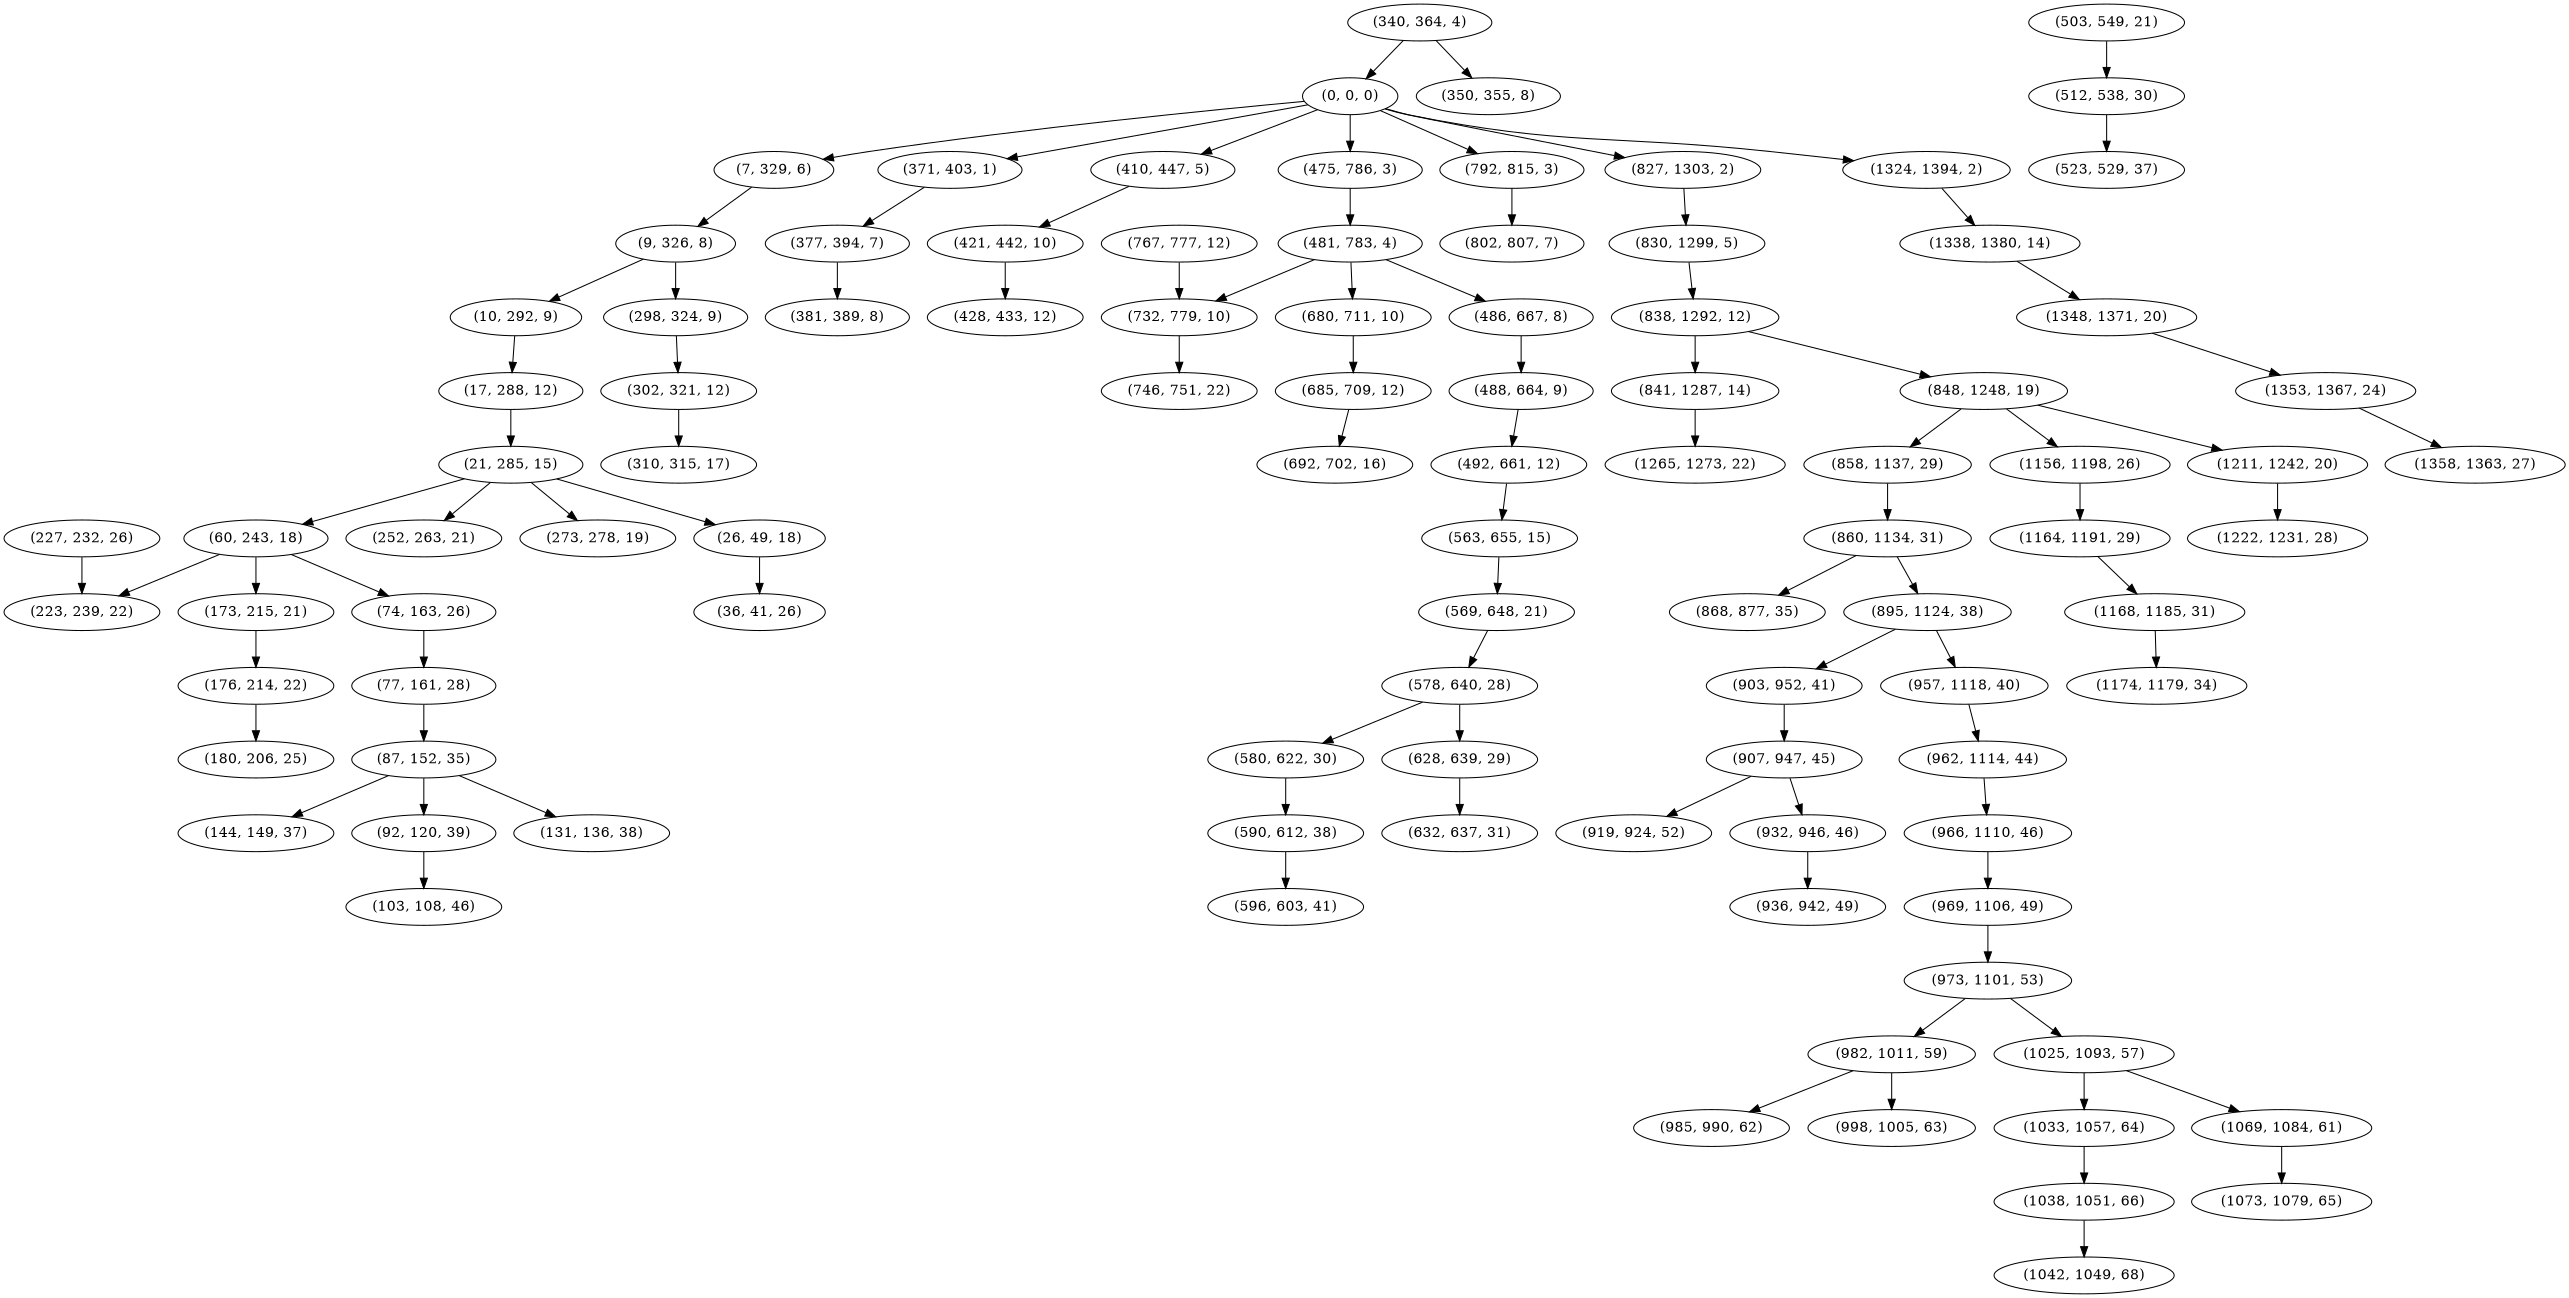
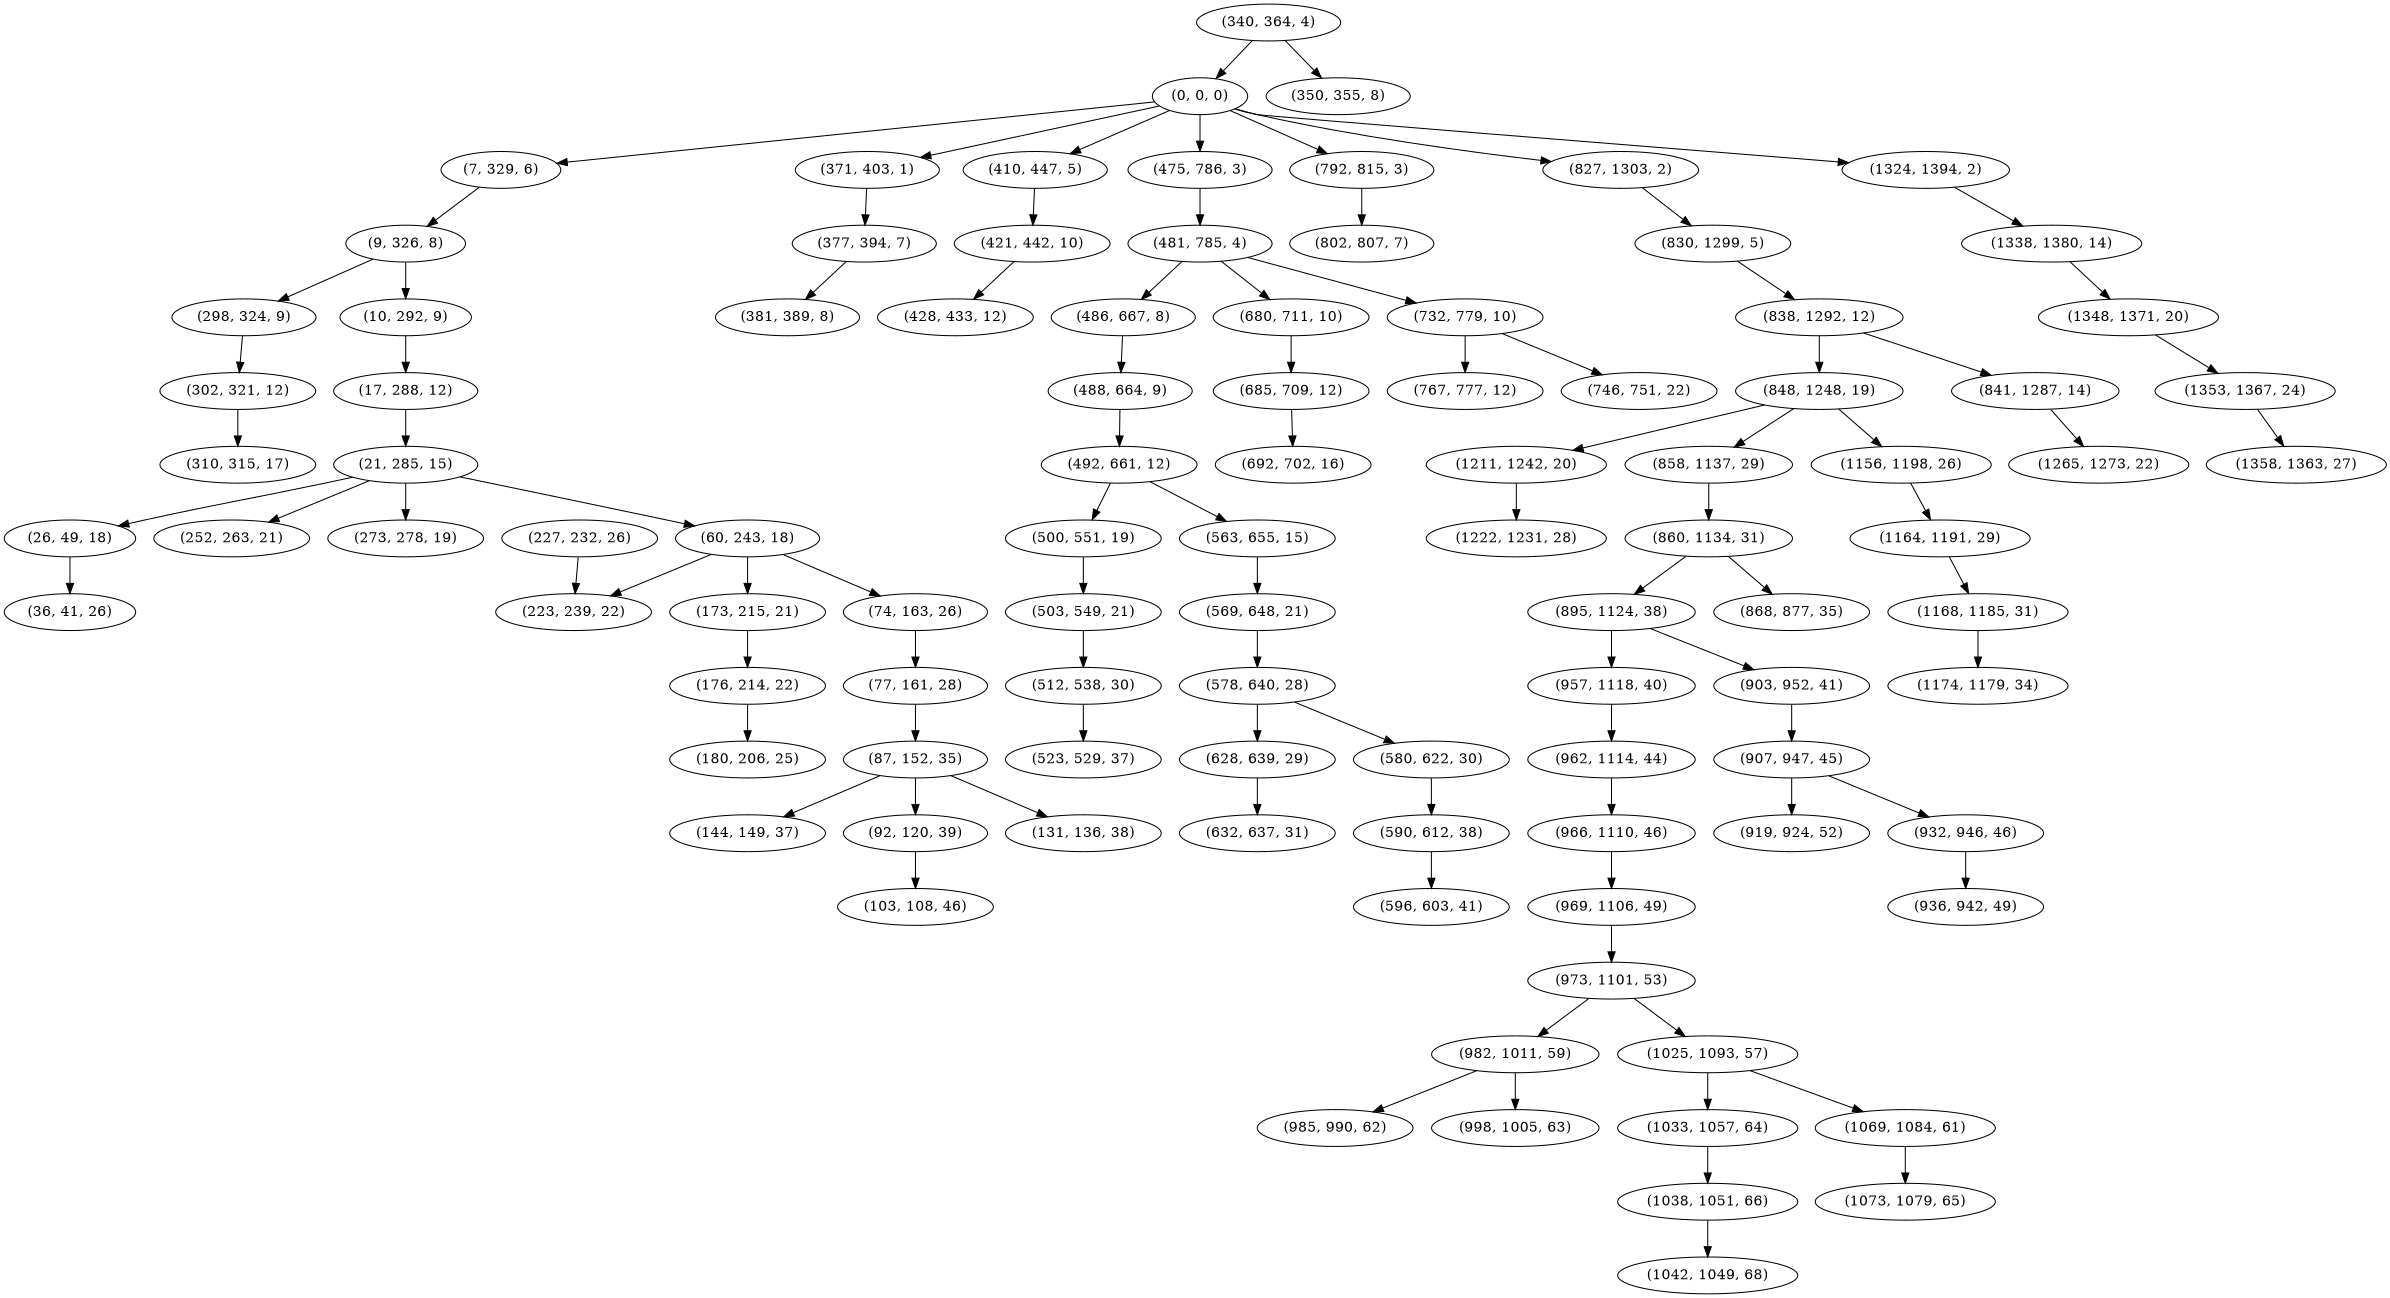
(1350, 244) -> (1200, 244)
(1179, 275) -> (1465, 349)
none -> (1083, 538)
